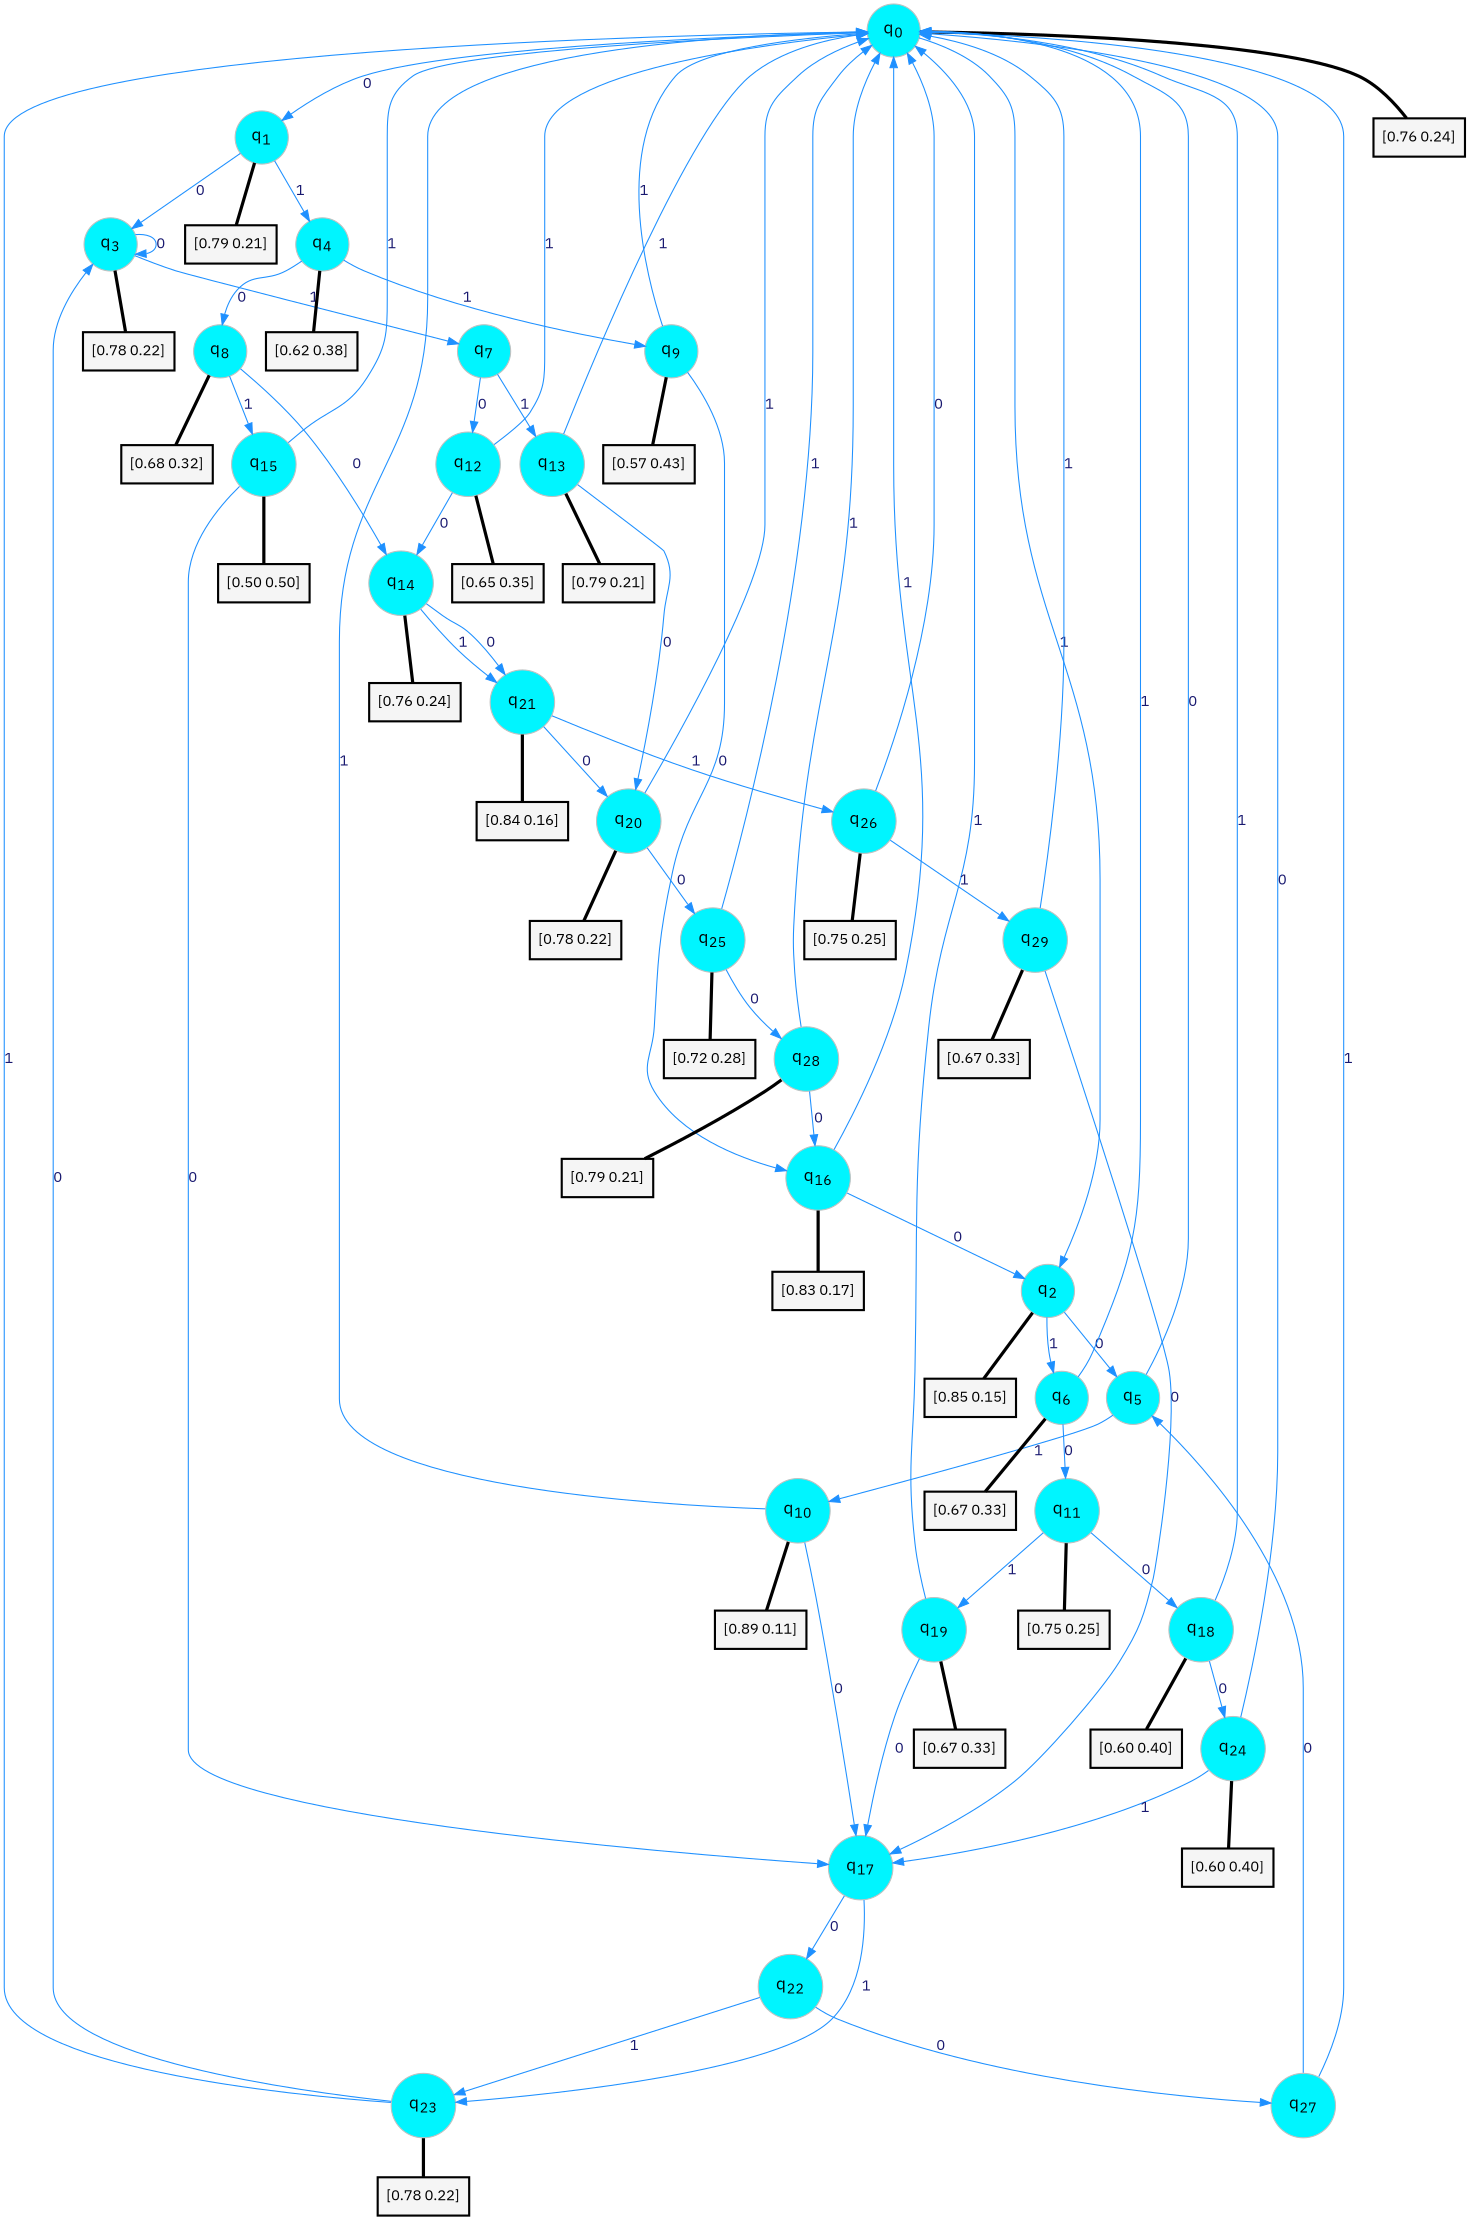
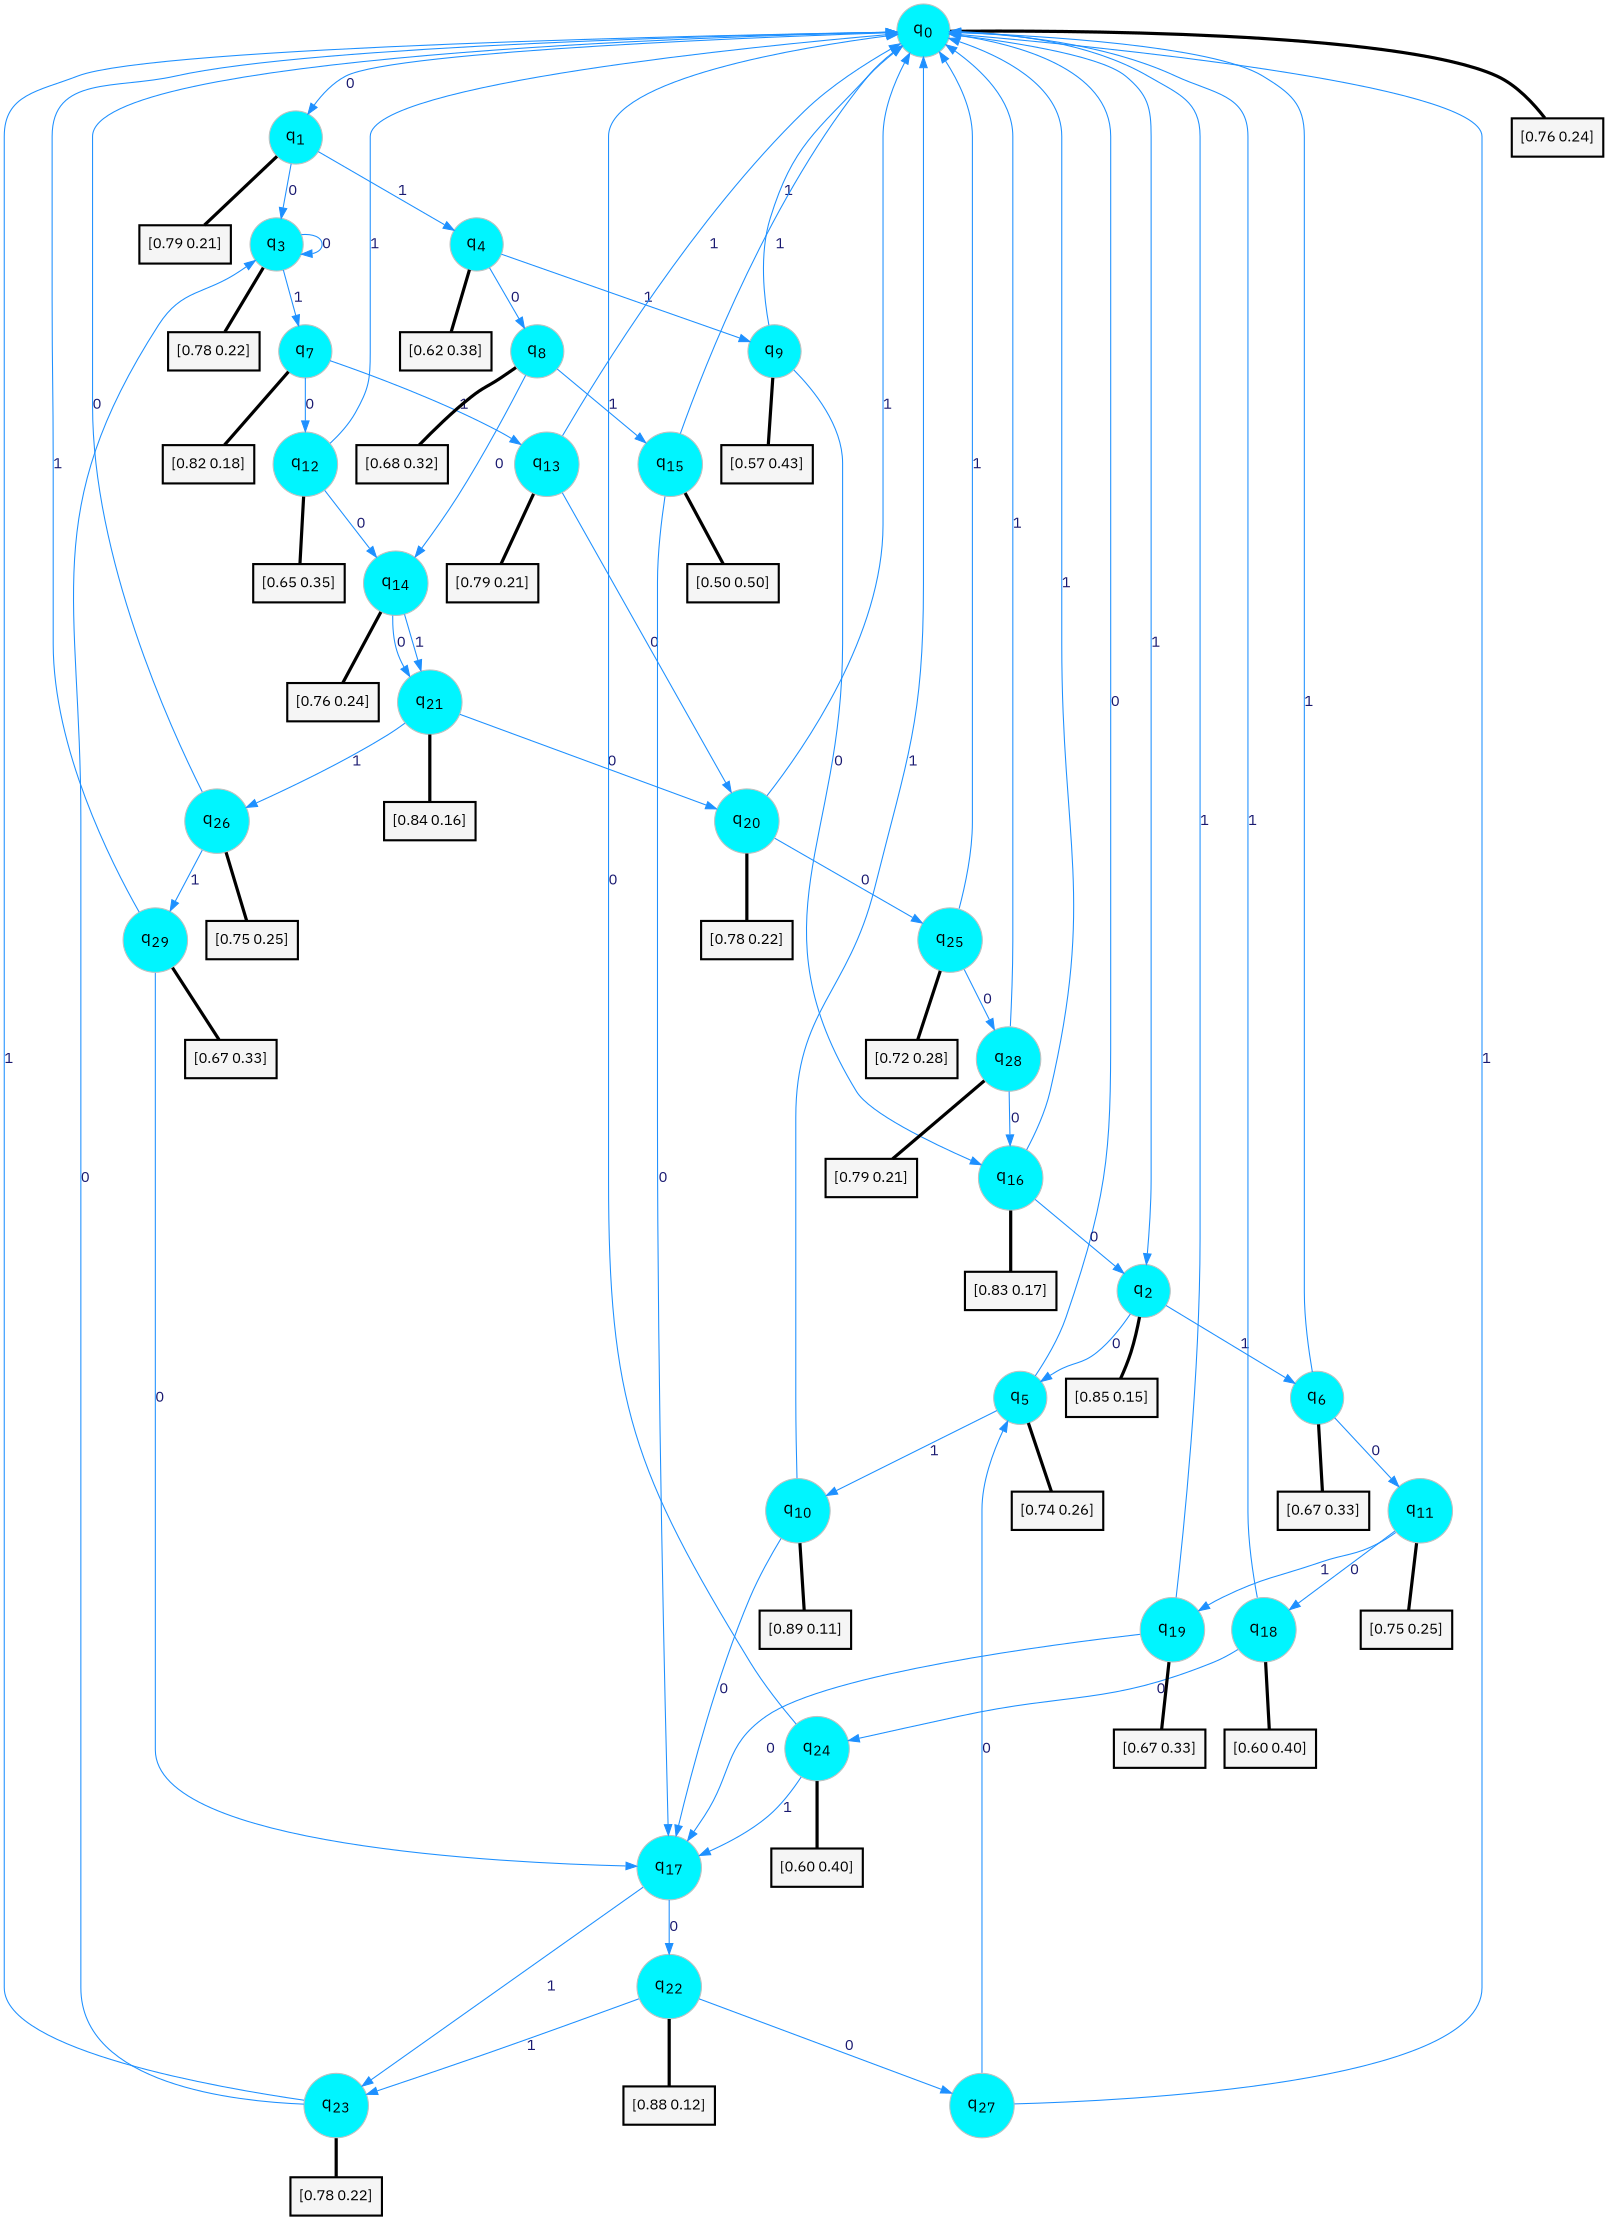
none -> (209, 464)
none -> (1058, 1511)
none -> (669, 2106)
